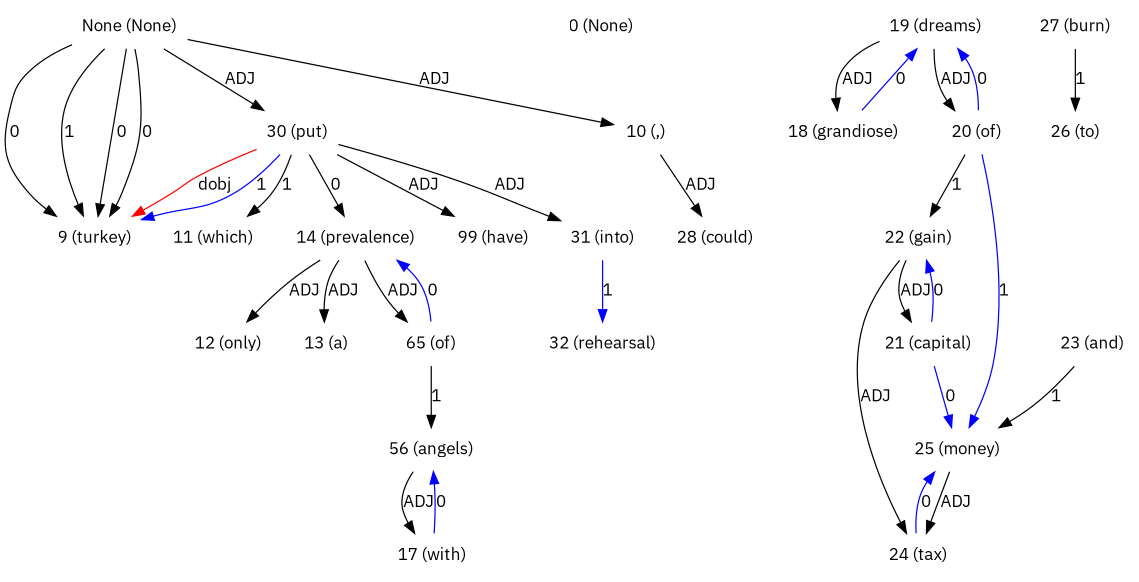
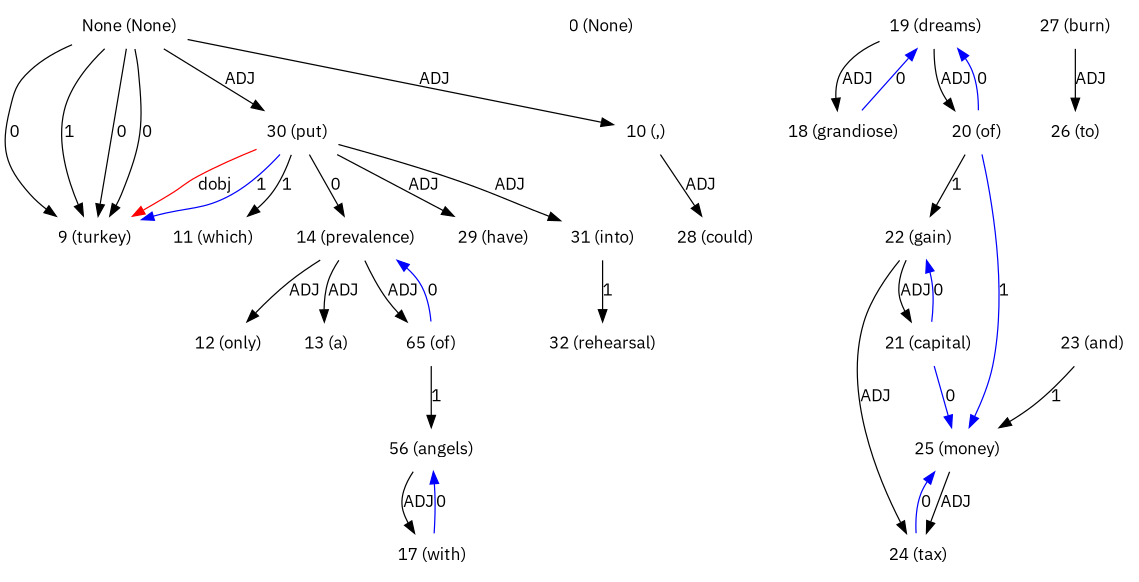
(1081, 80) -> (1091, 80)
(493, 238) -> (493, 238)
(603, 285) -> (603, 285)
